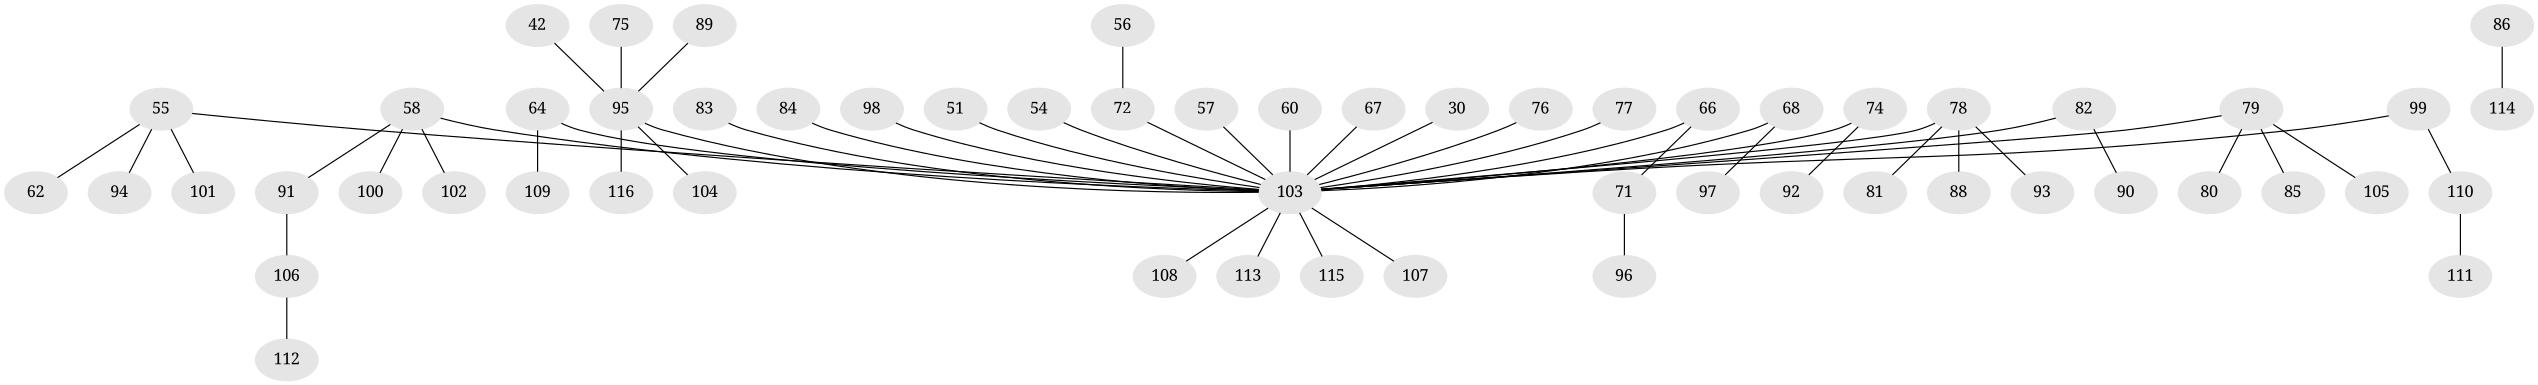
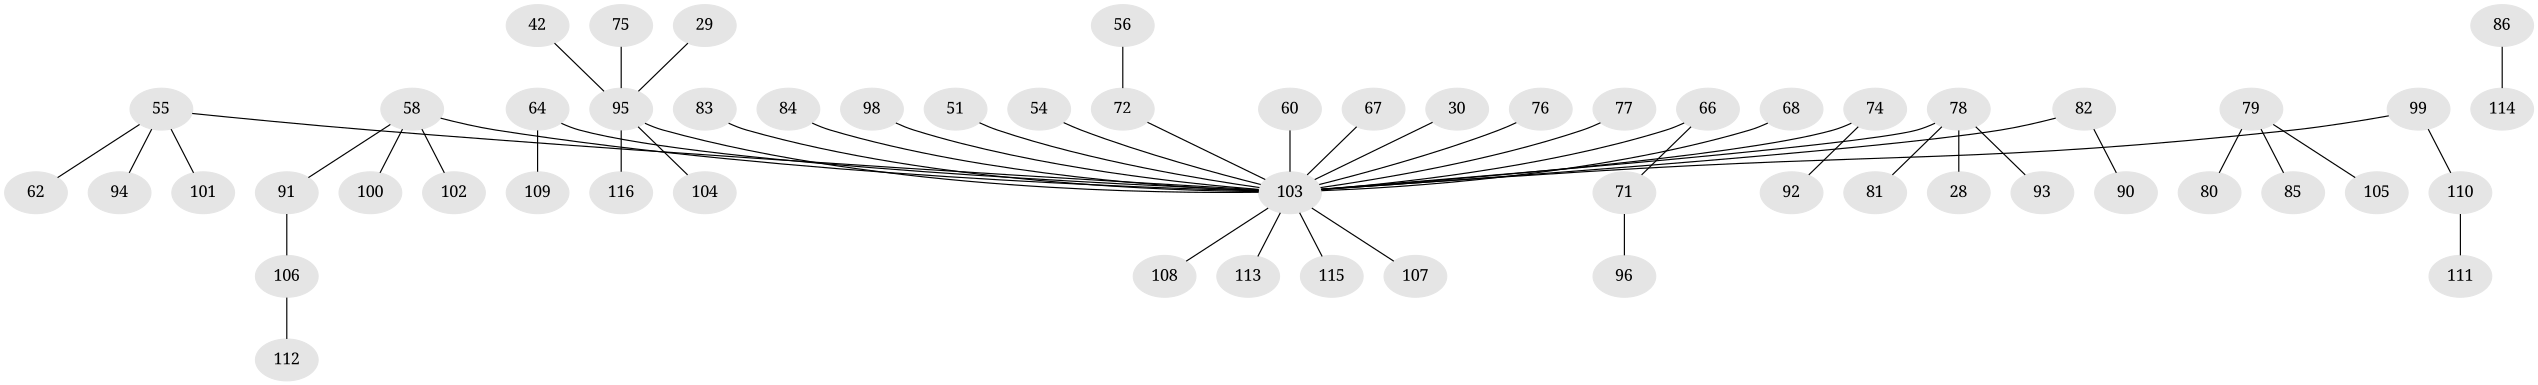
(705, 26) -> (705, 26)
(1206, 109) -> none
(1975, 143) -> none
(1708, 193) -> none
(1959, 193) -> (1959, 193)
